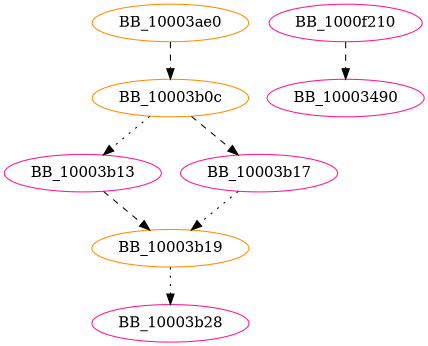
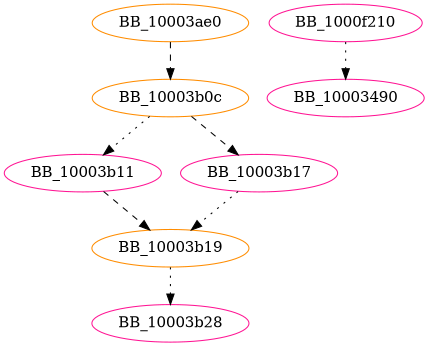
(346, 55) -> (346, 55)
(83, 173) -> (83, 173)
